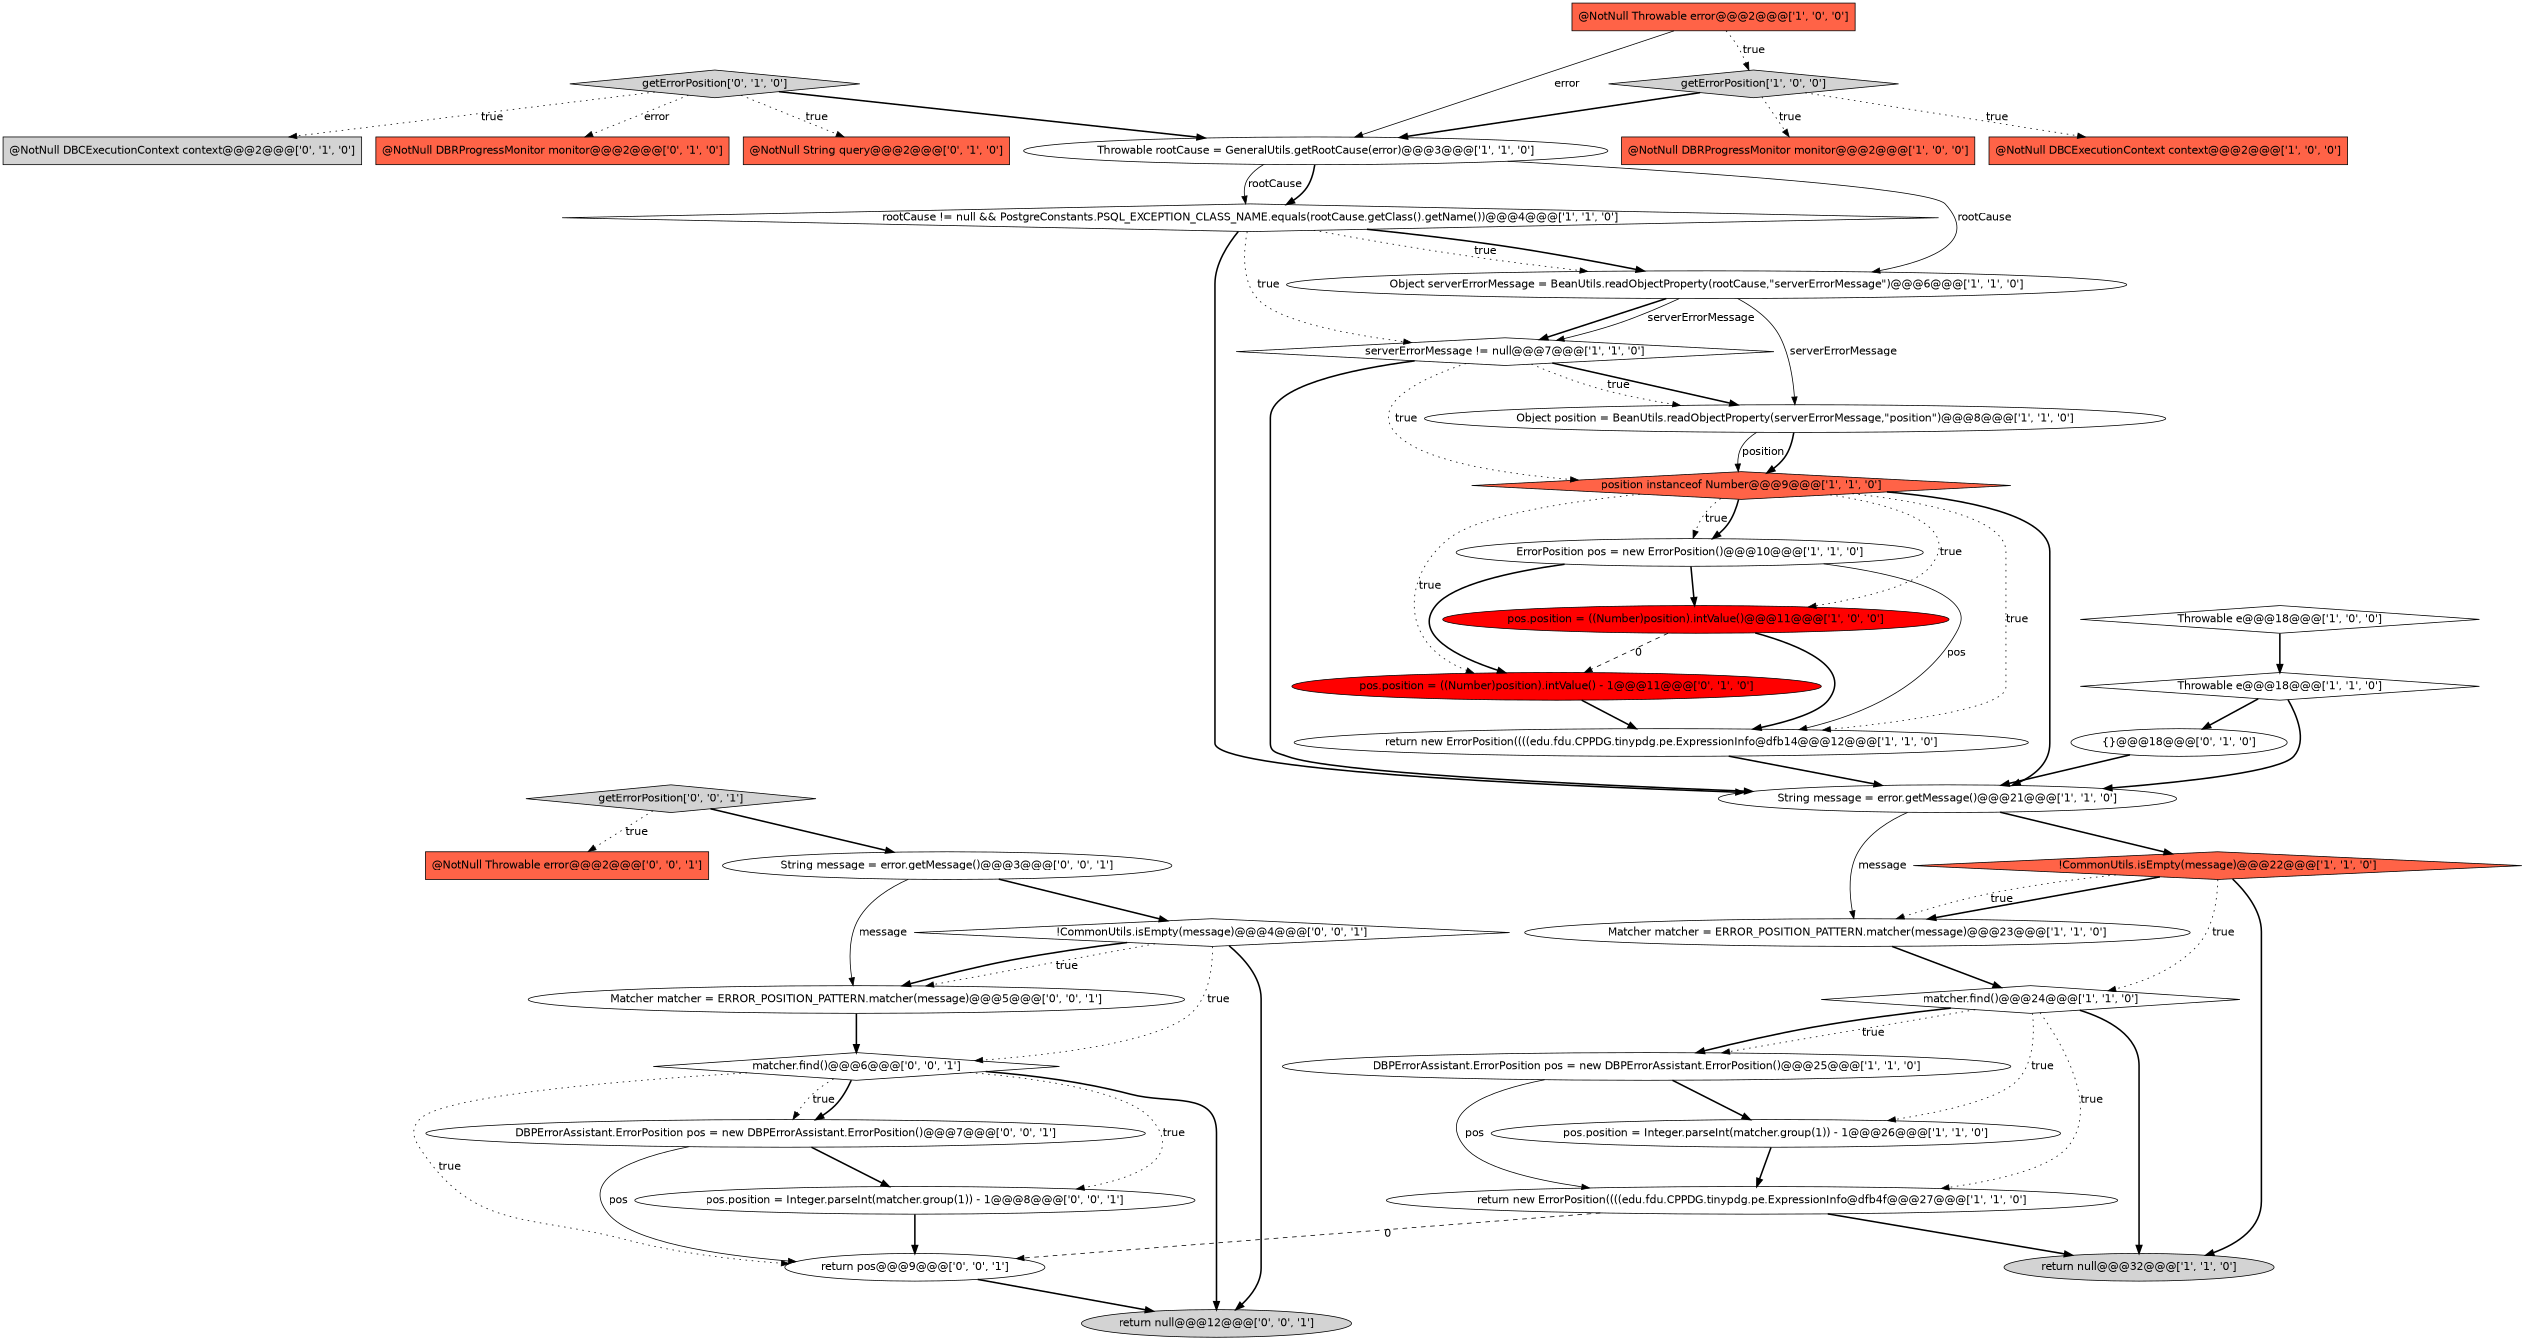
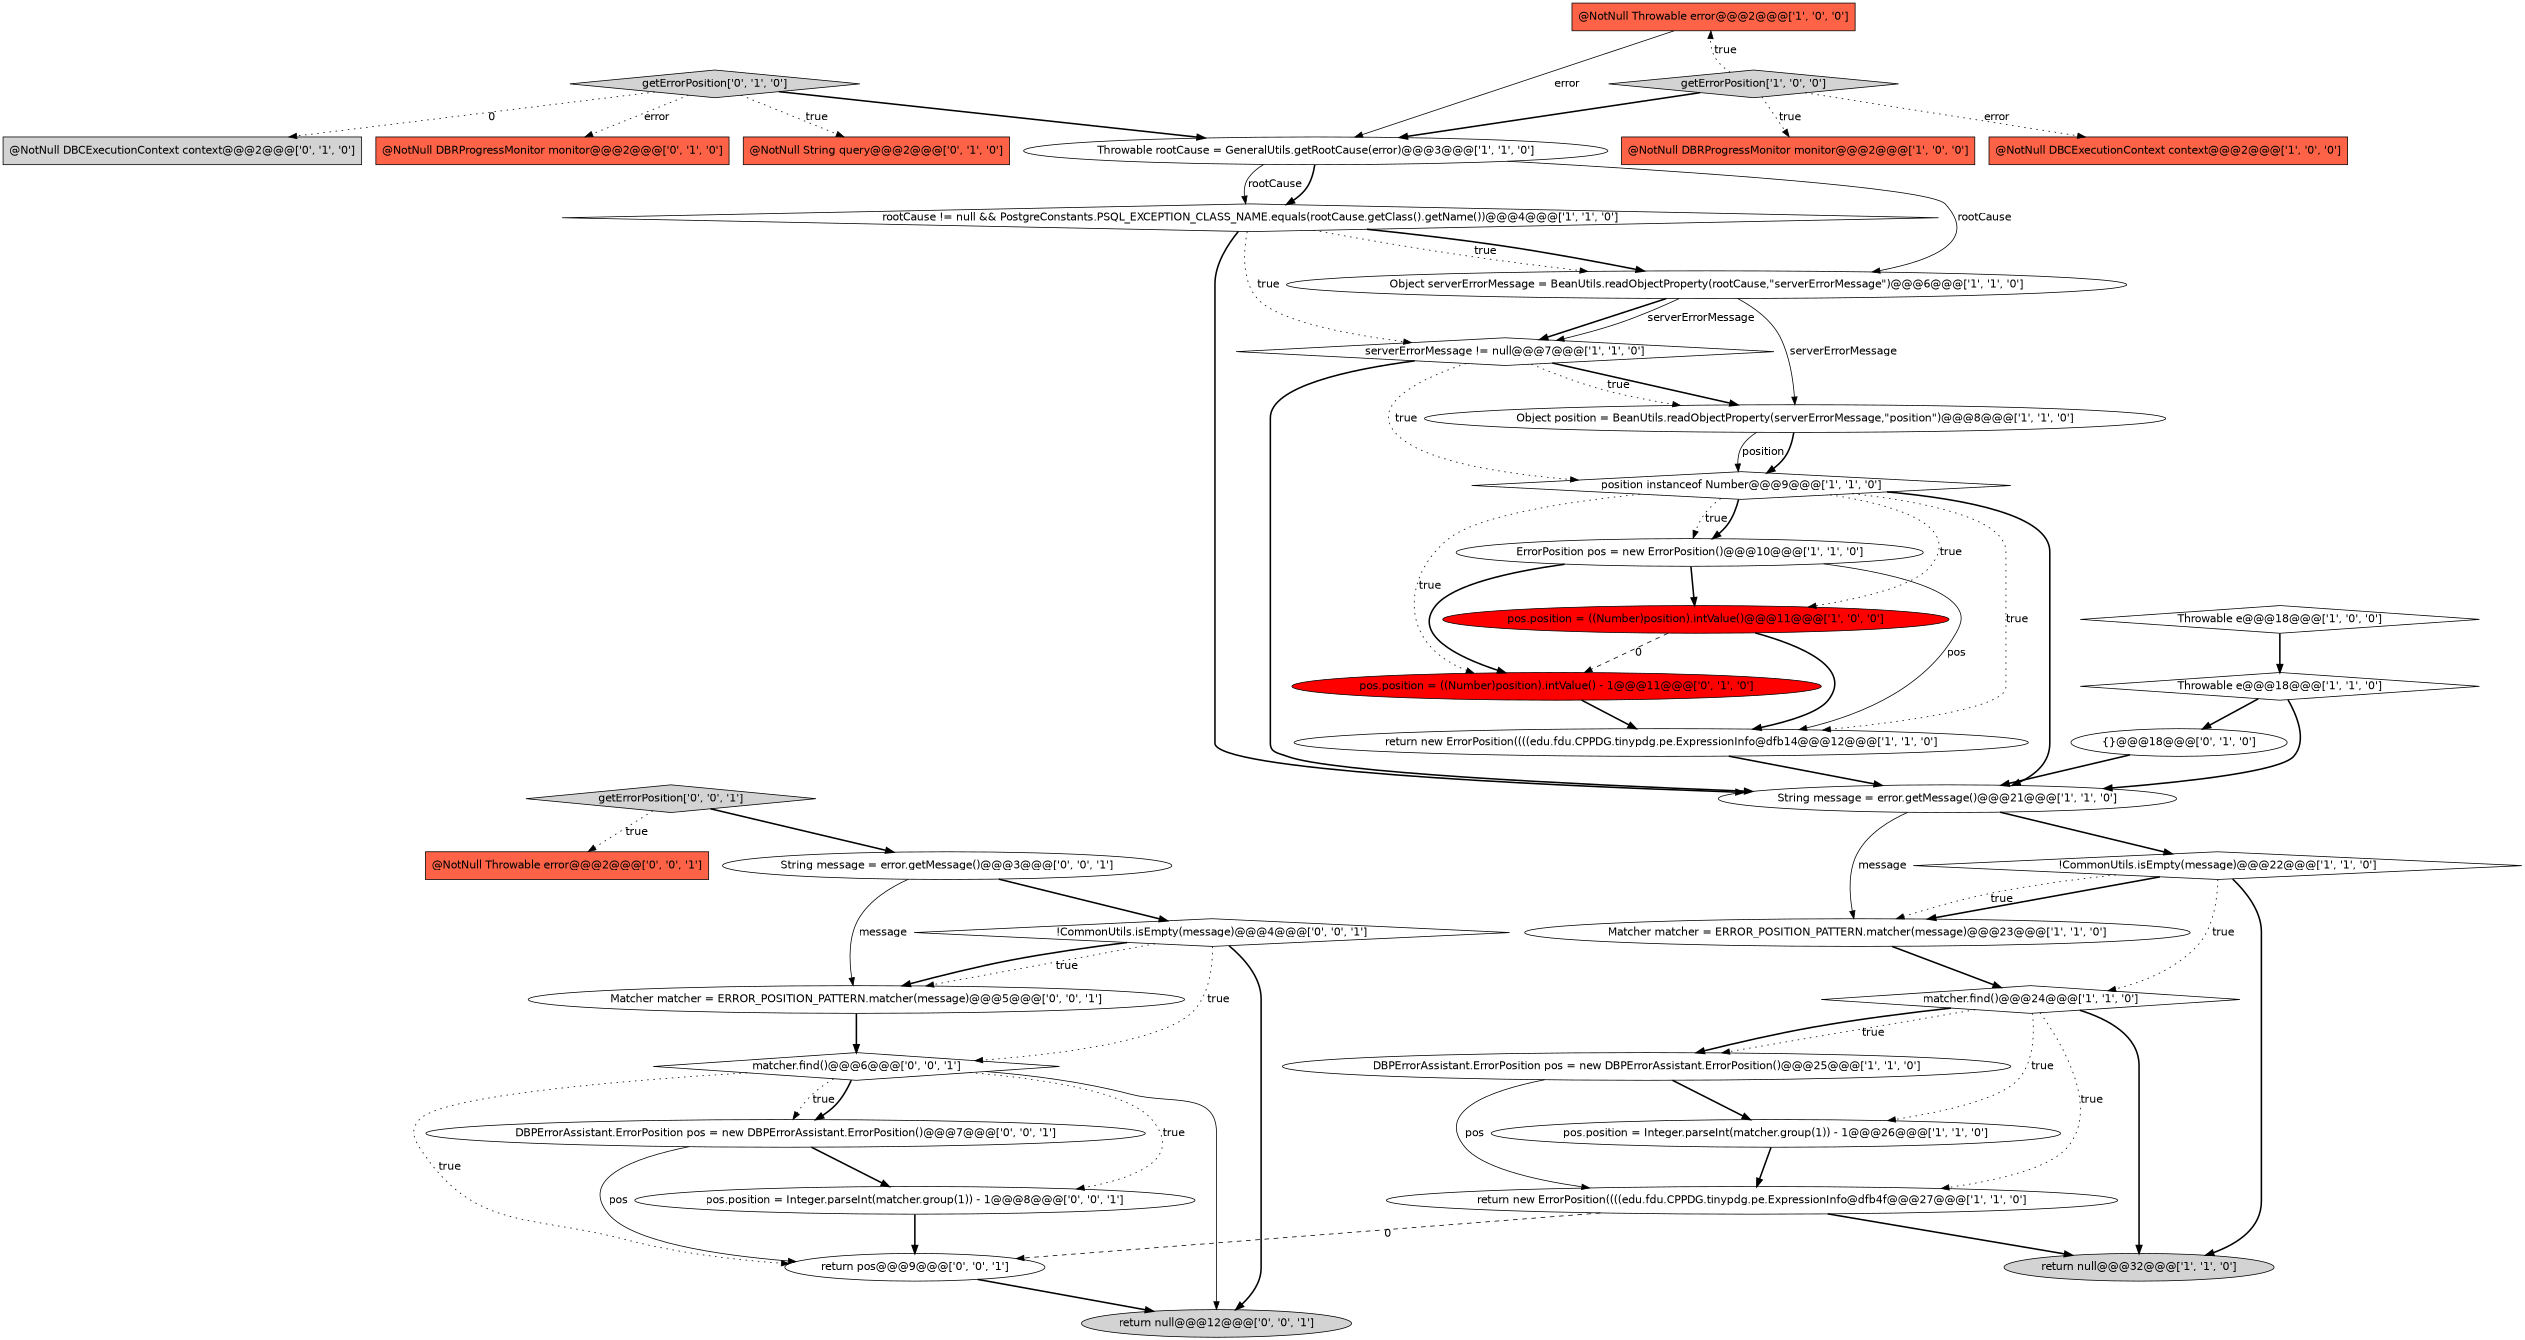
(1737, 46) -> (1716, 58)
(492, 117) -> (492, 117)
(1997, 117) -> (1997, 117)
(1741, 486) -> (1741, 486)
(2218, 866) -> (2218, 866)
(1193, 1103) -> (1193, 1103)
